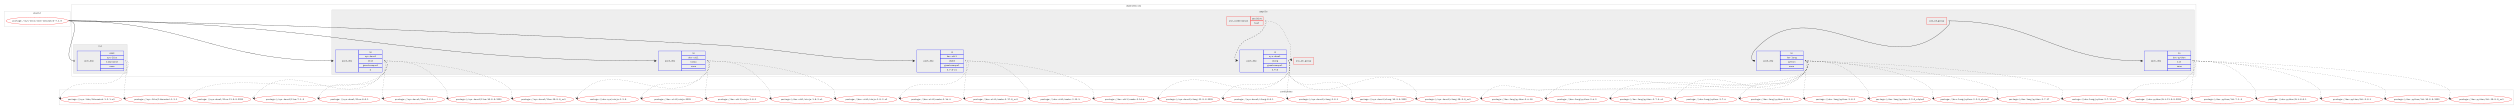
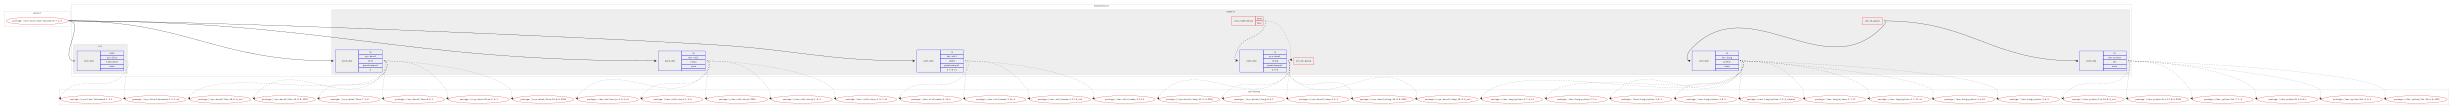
(1257, 19) -> (1259, 19)
(608, 99) -> (673, 99)
(1771, 99) -> (1642, 99)
(1900, 99) -> none
